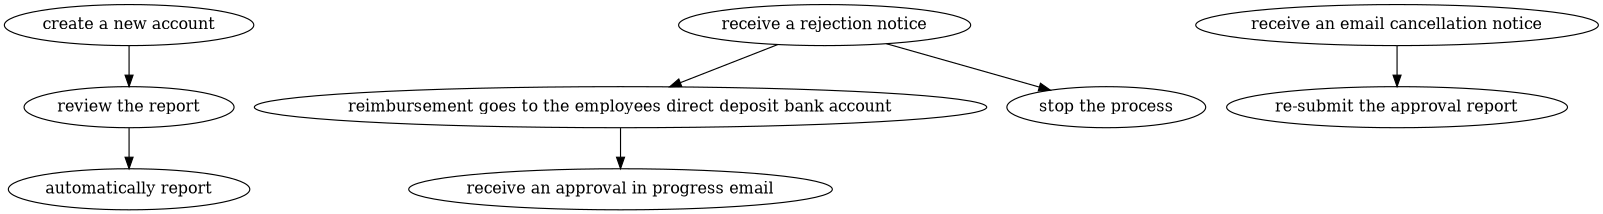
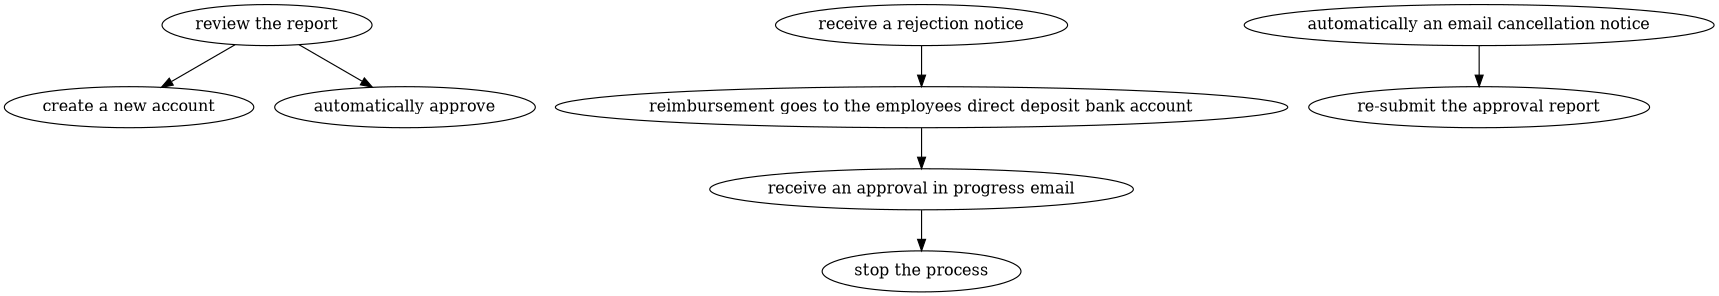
(1397, 25) -> (1479, 25)
(129, 61) -> (203, 63)
(963, 65) -> (922, 225)
(129, 189) -> (405, 107)
